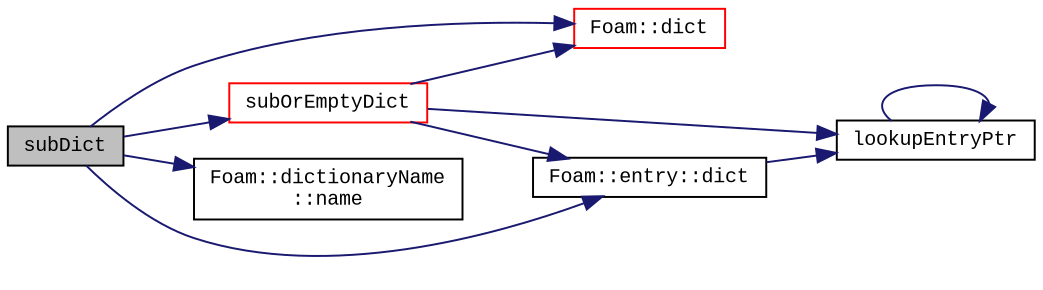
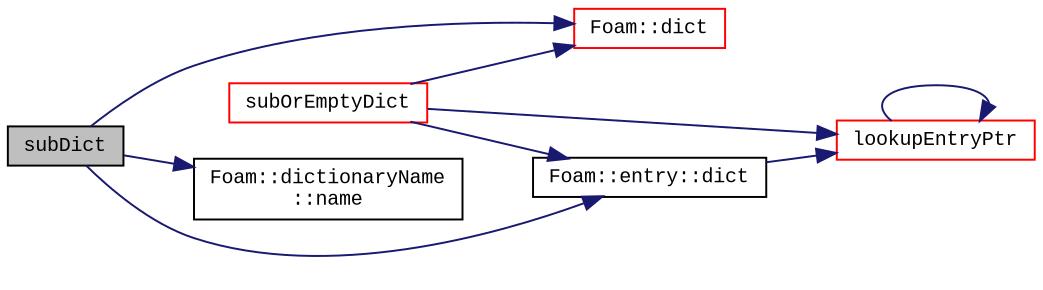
(167, 129) -> none
(936, 140) -> (936, 140)
